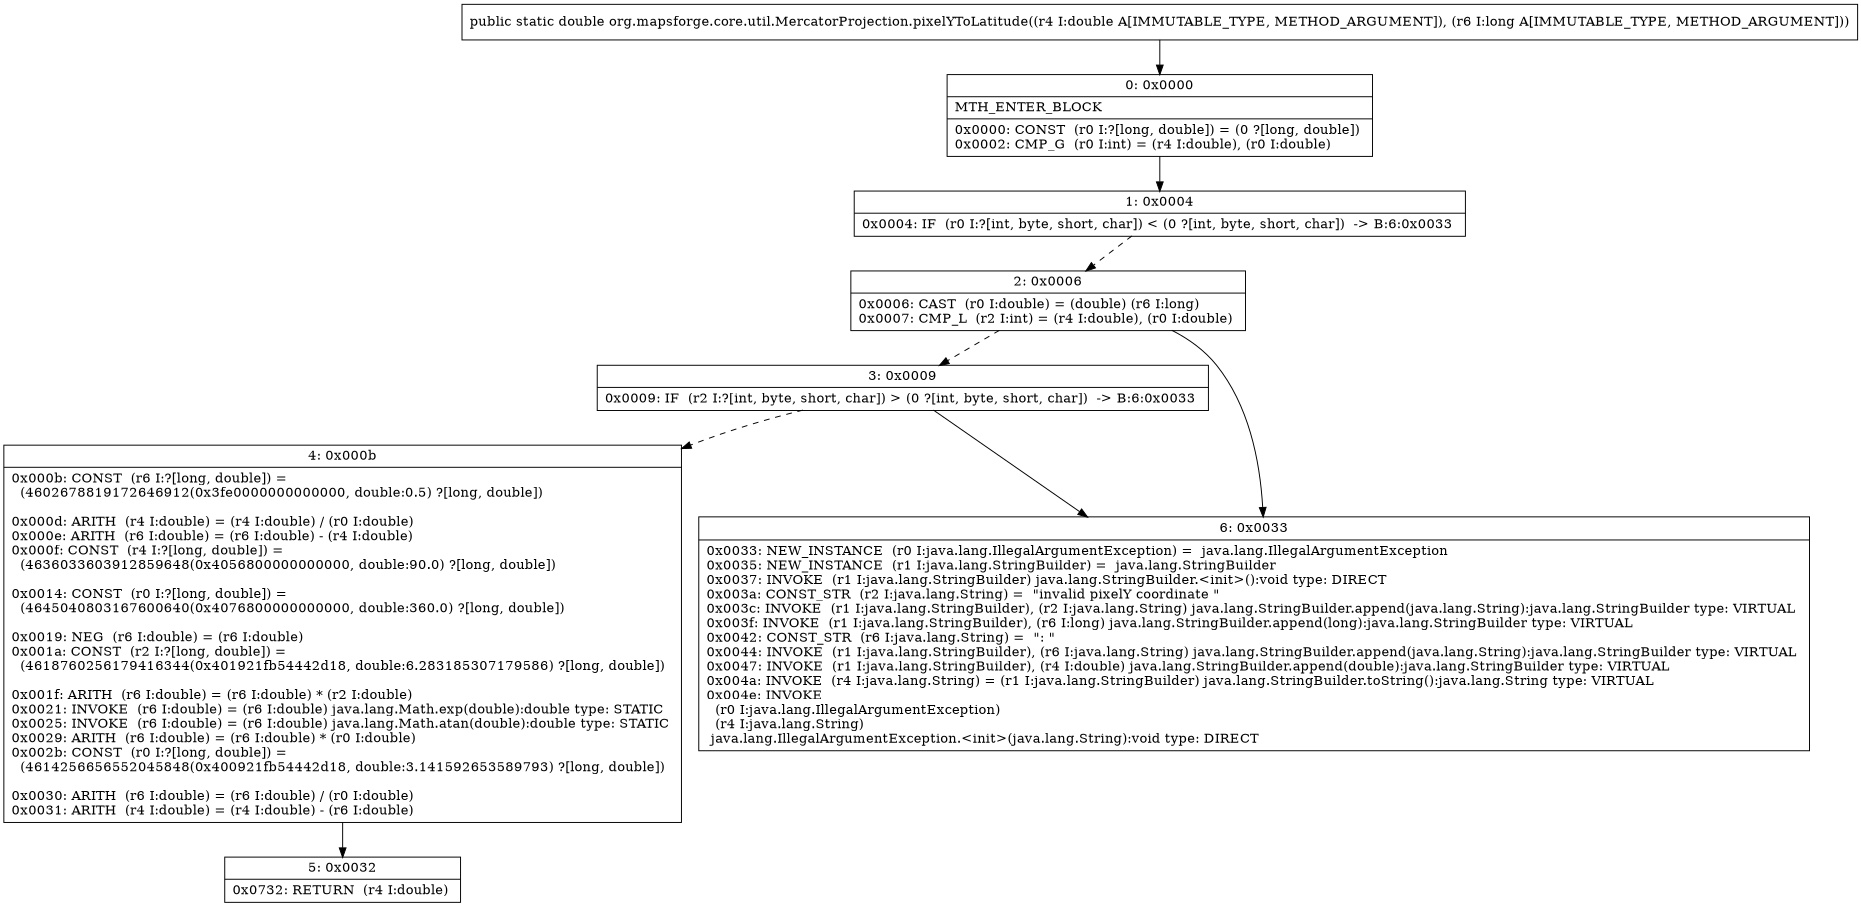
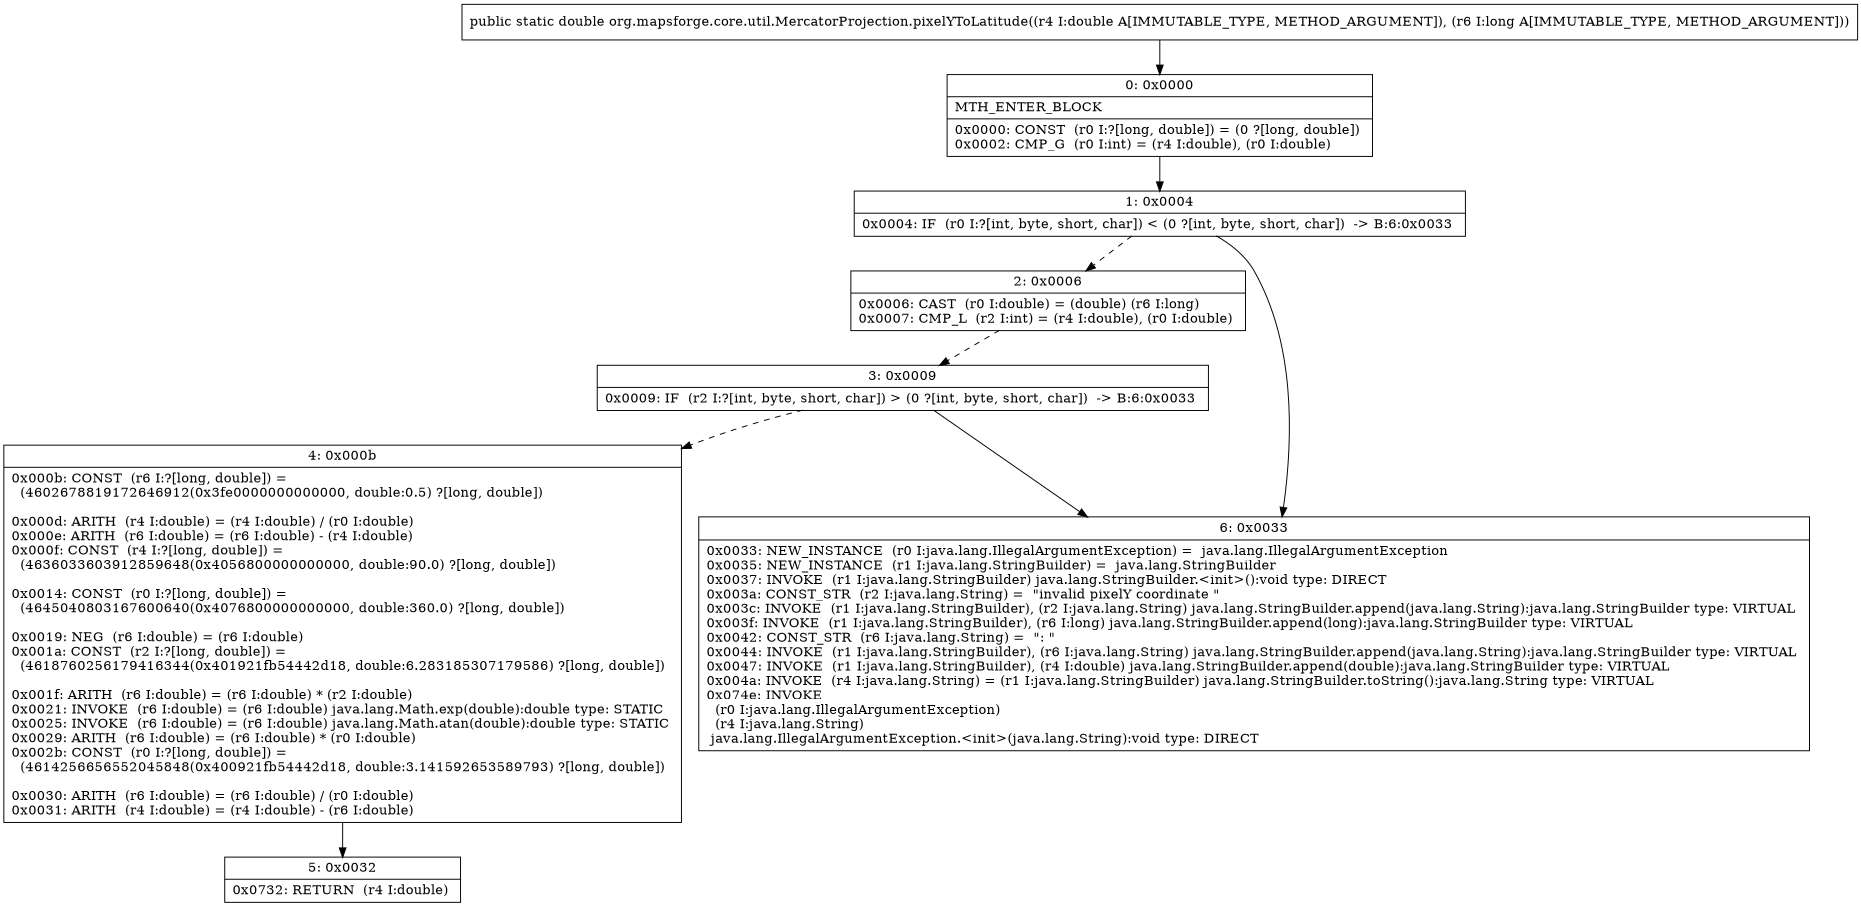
(1240, 406) -> (1284, 361)
(769, 695) -> (769, 695)
